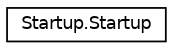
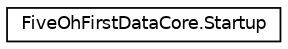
(86, 25) -> (144, 25)
